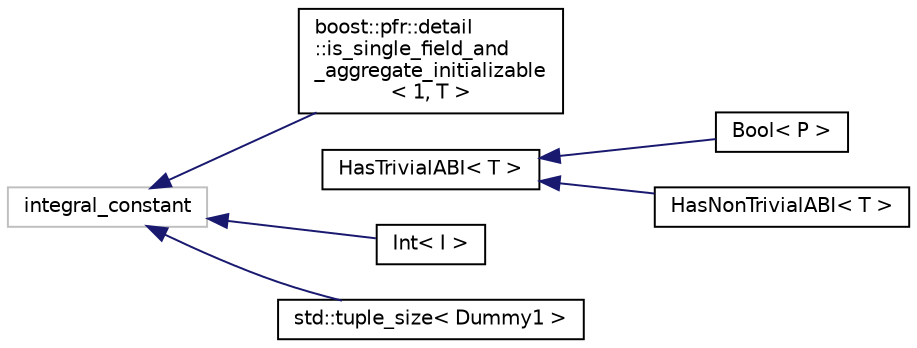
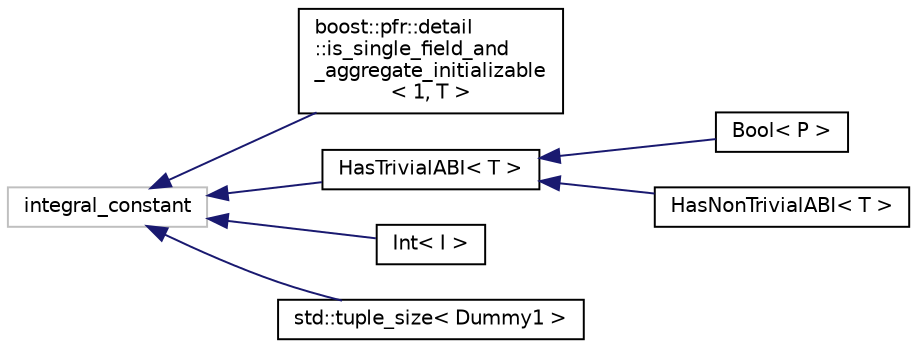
none -> (275, 188)
